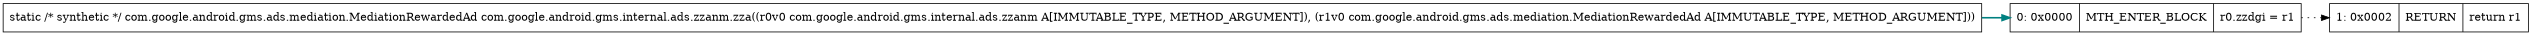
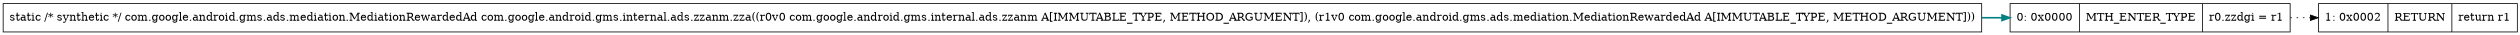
(2147, 17) -> (2141, 17)
